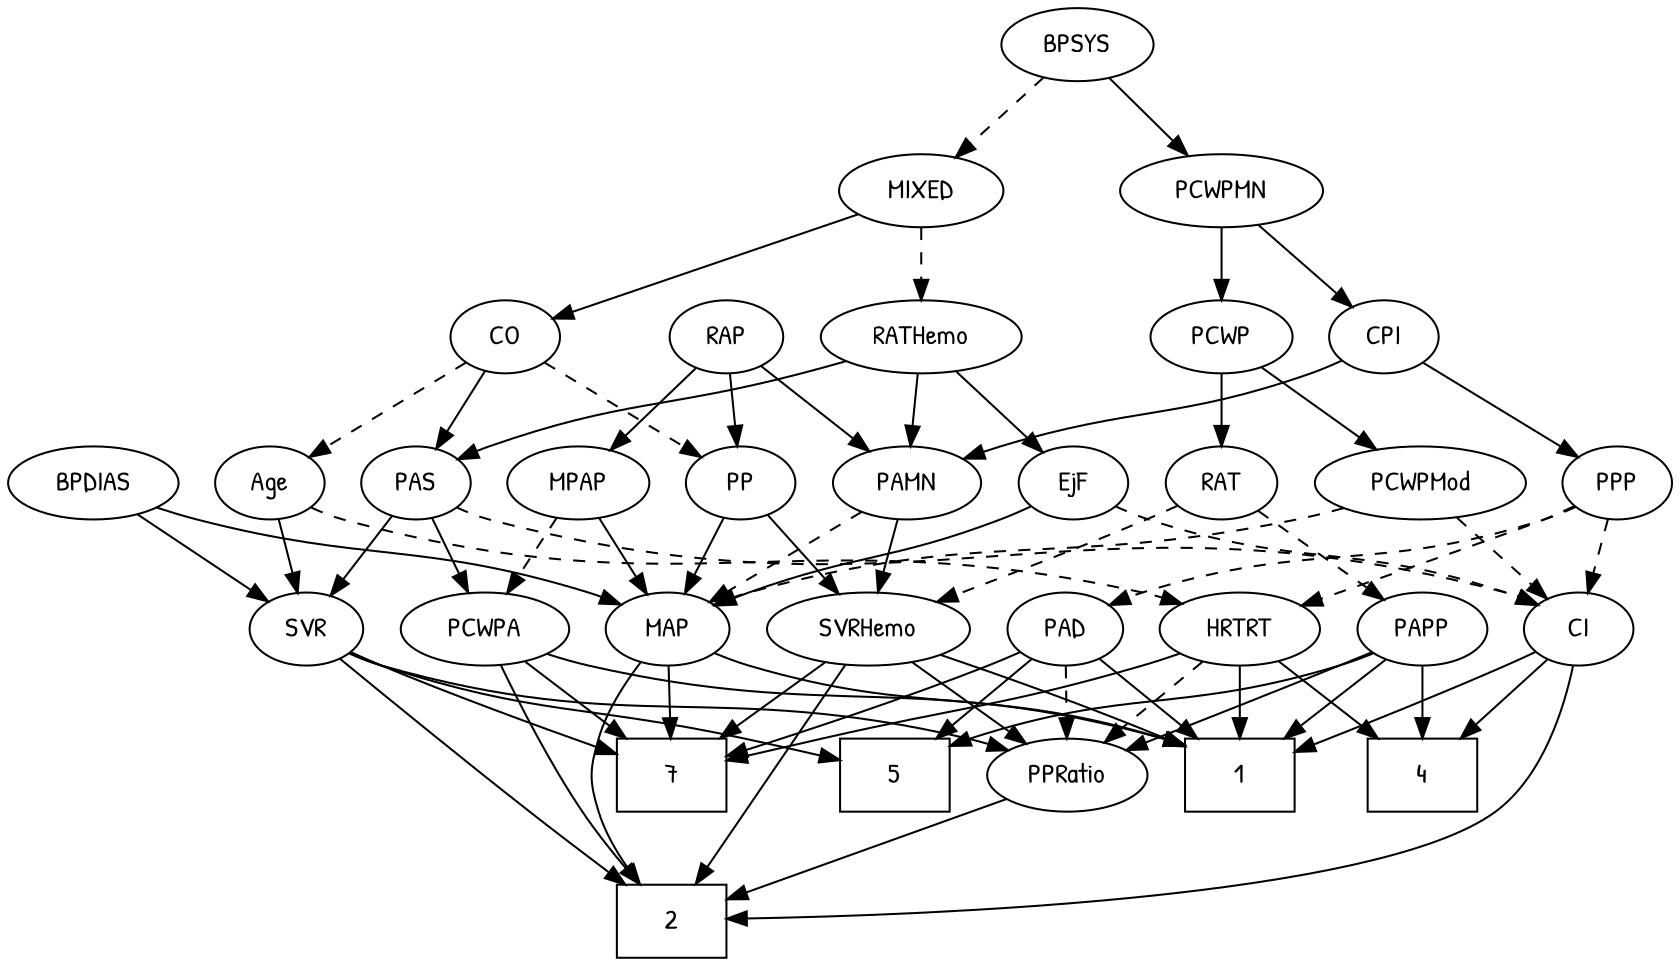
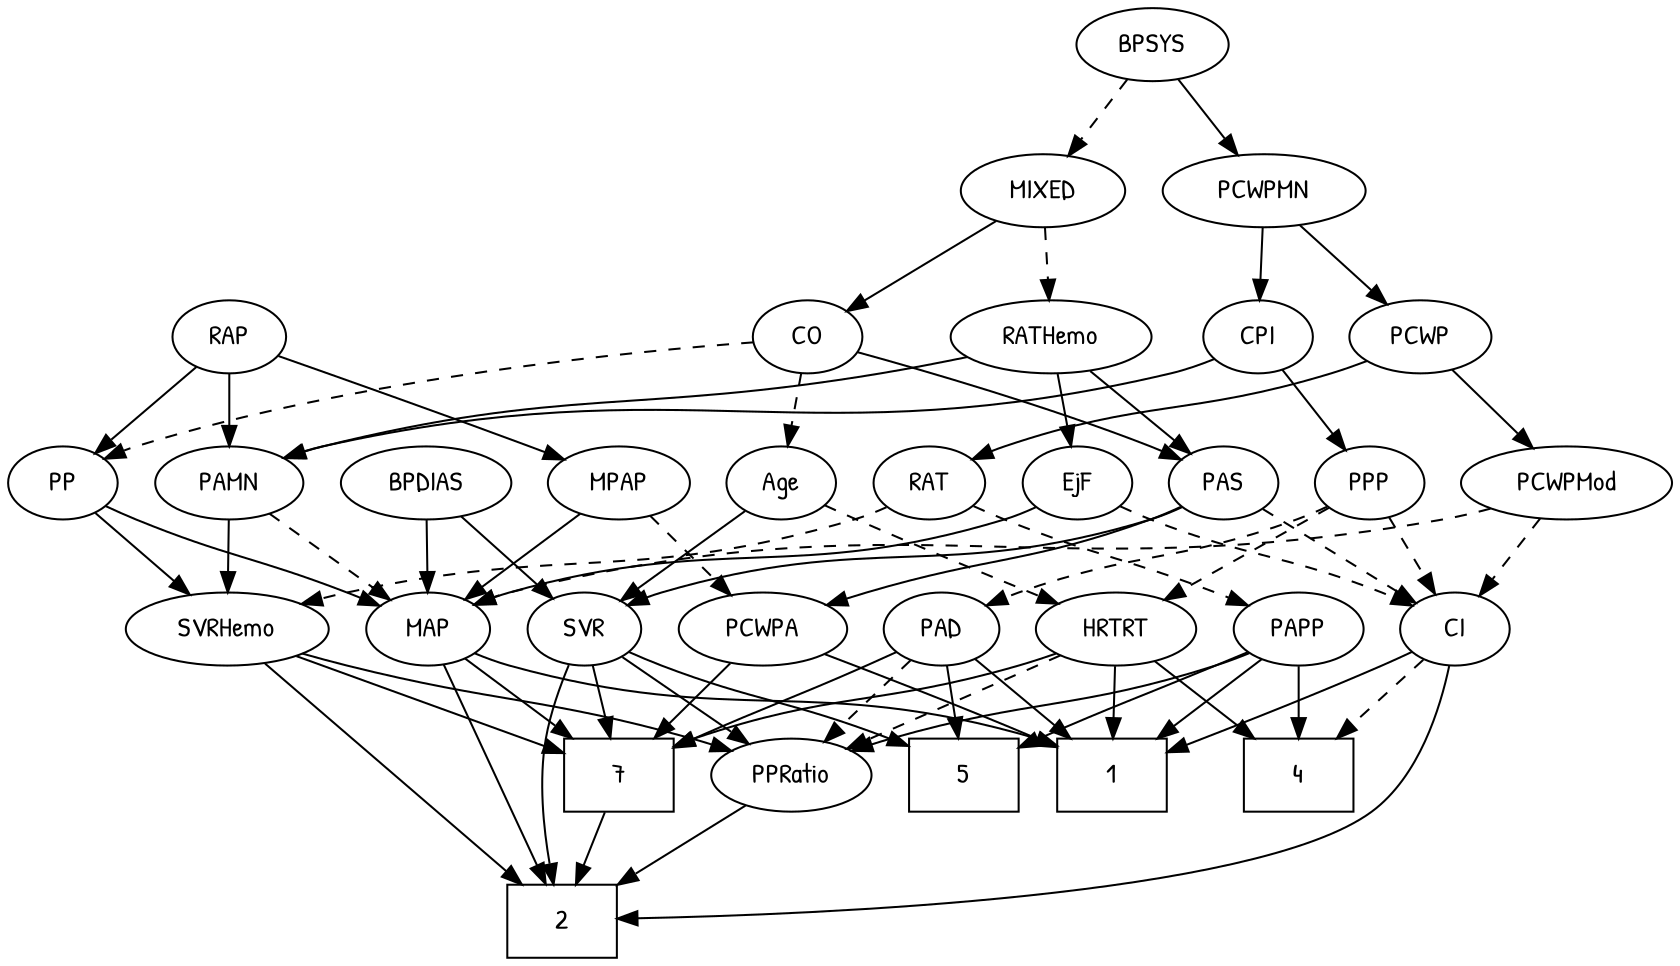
(1512, 692) -> (1388, 692)
(1054, 695) -> none
(557, 771) -> (594, 839)
